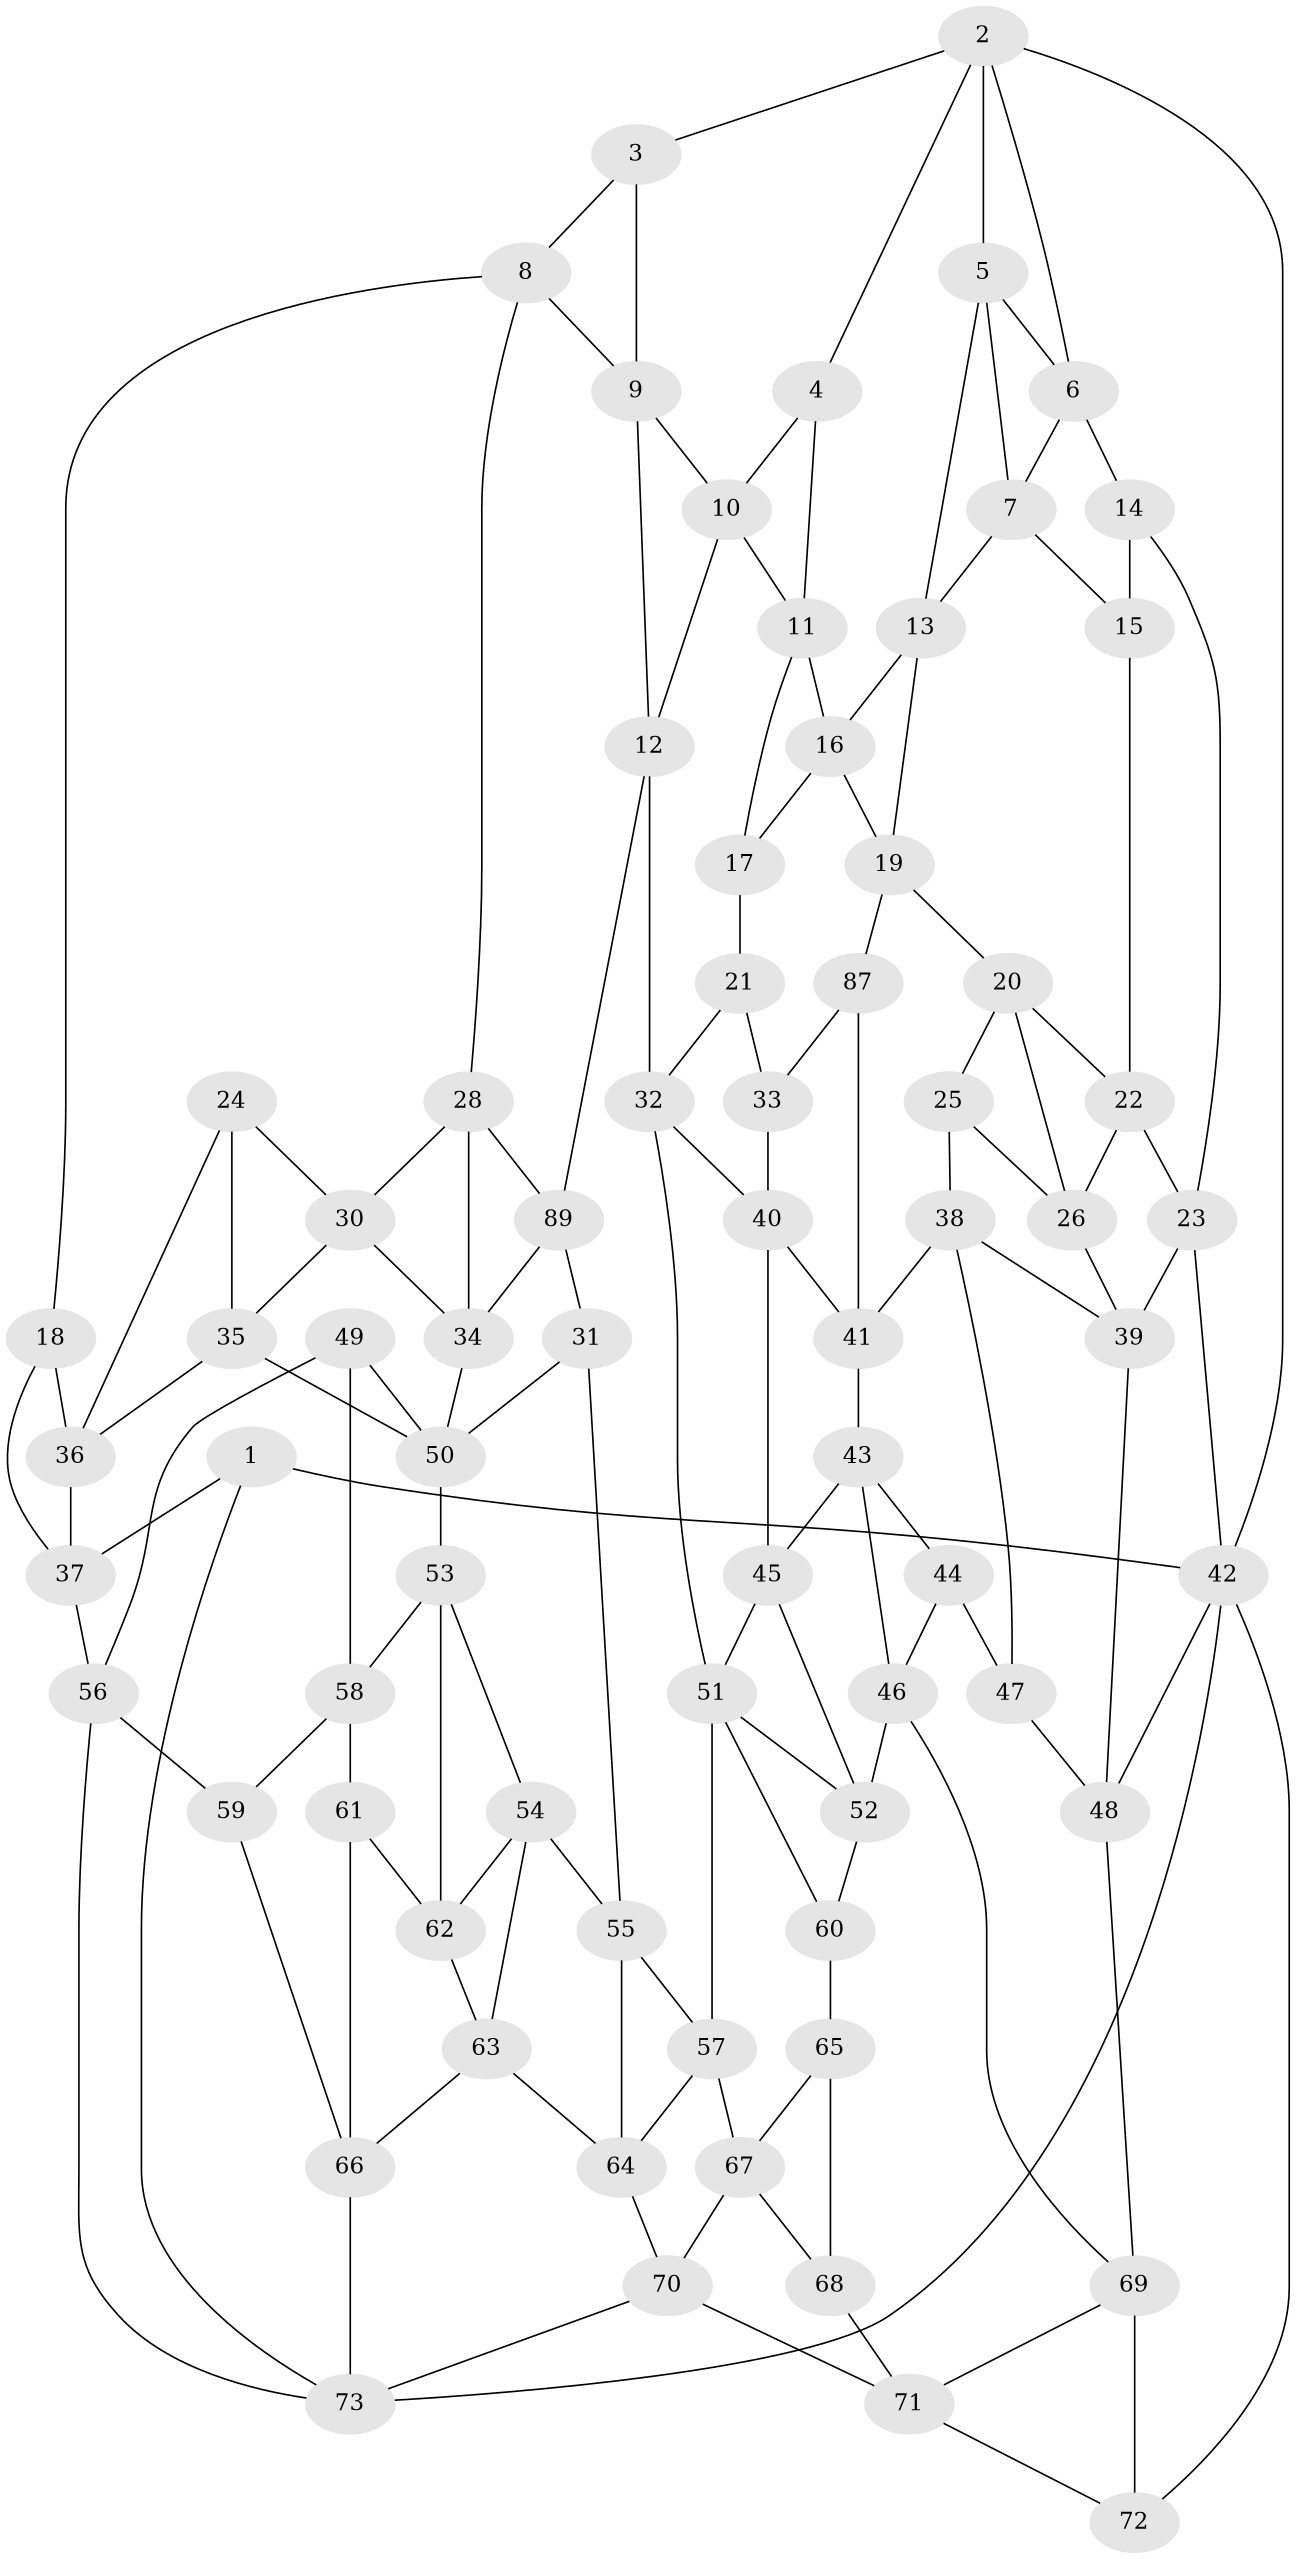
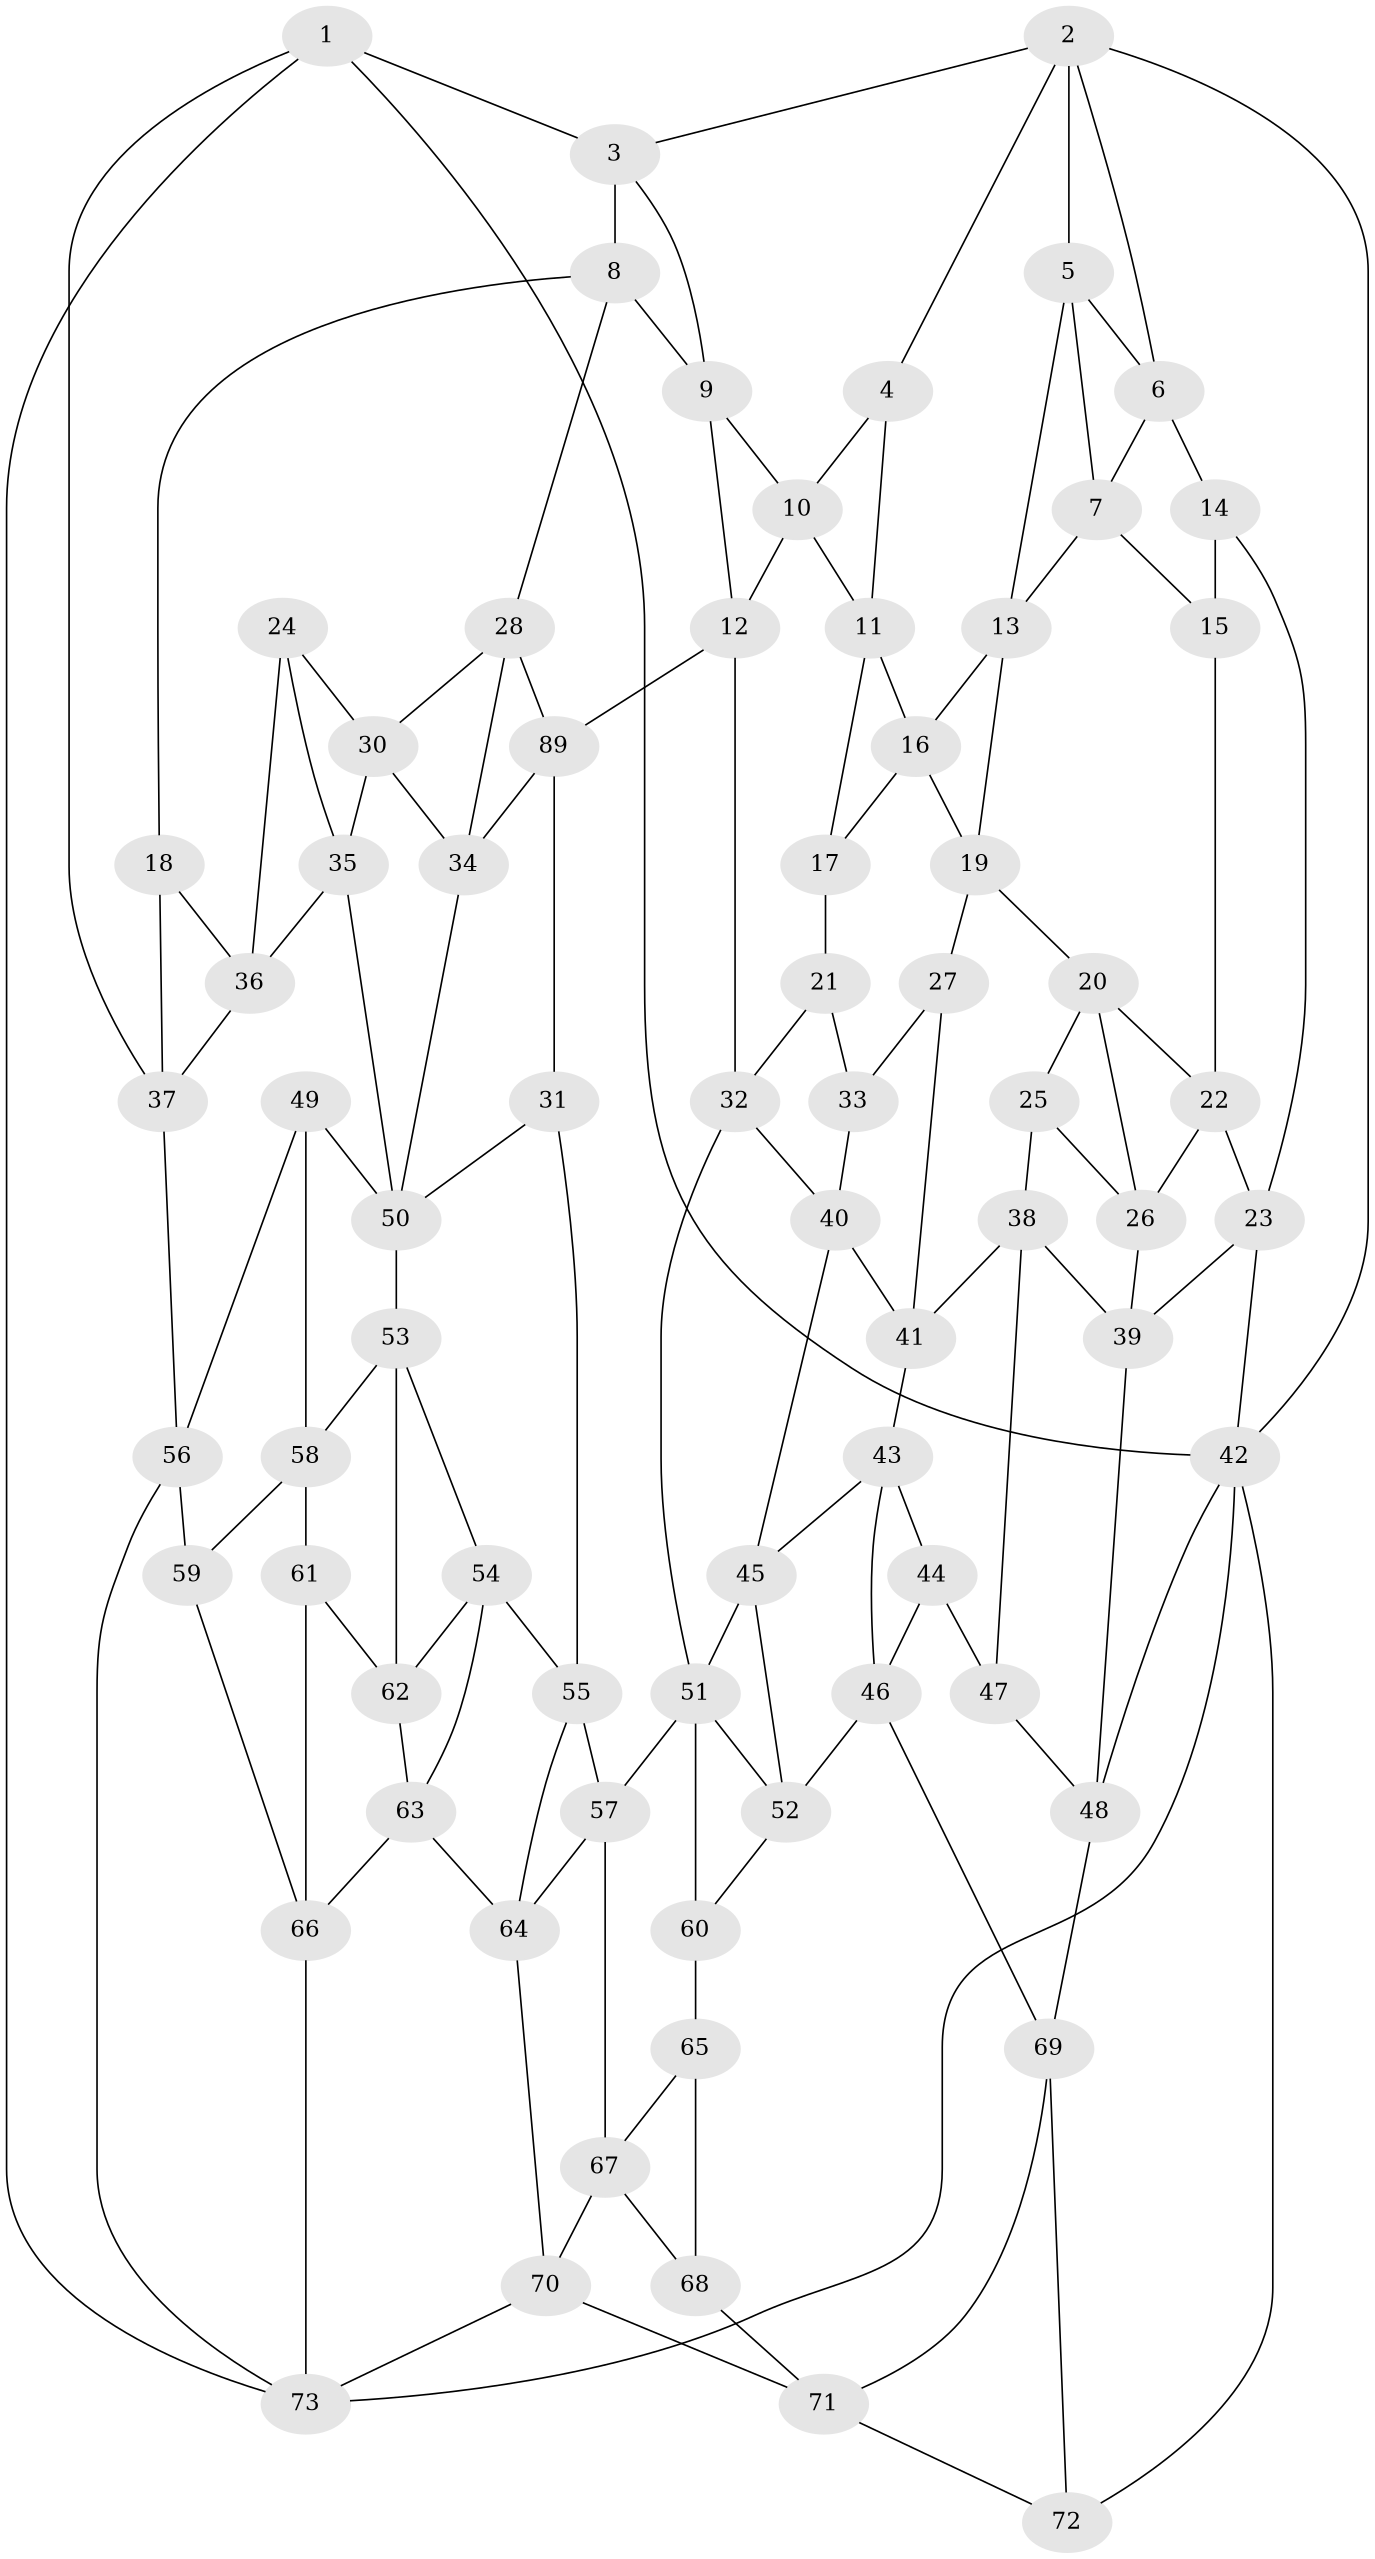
none -> (471, 95)
(858, 983) -> (944, 983)
